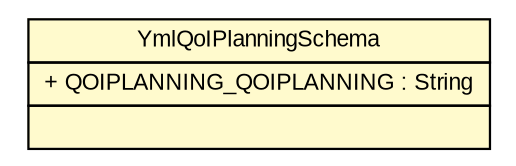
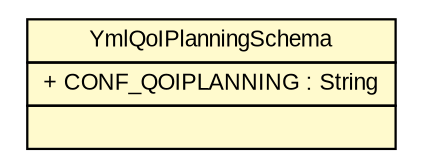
(259, 83) -> (211, 83)
